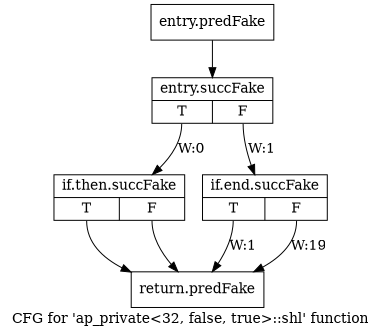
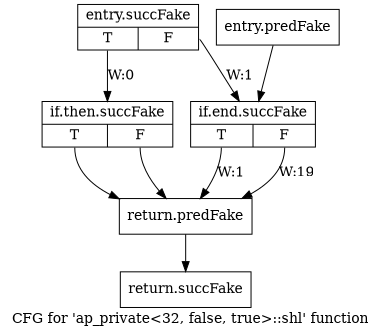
(212, 54) -> (267, 68)
none -> (186, 290)
